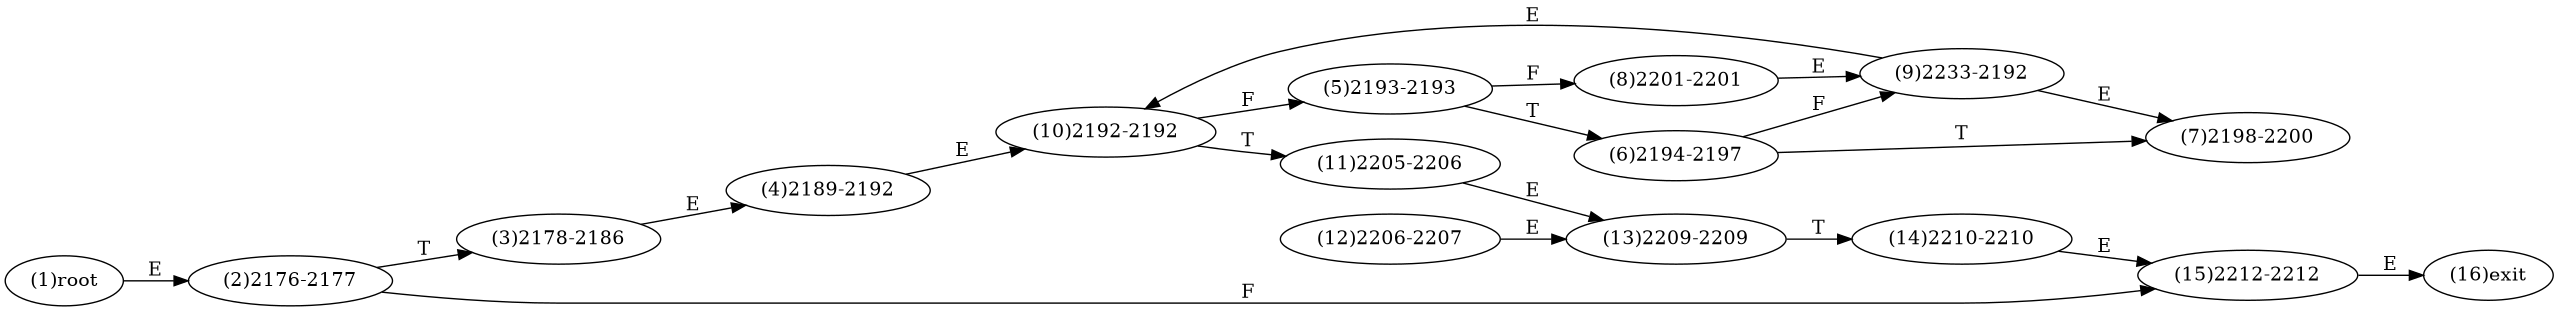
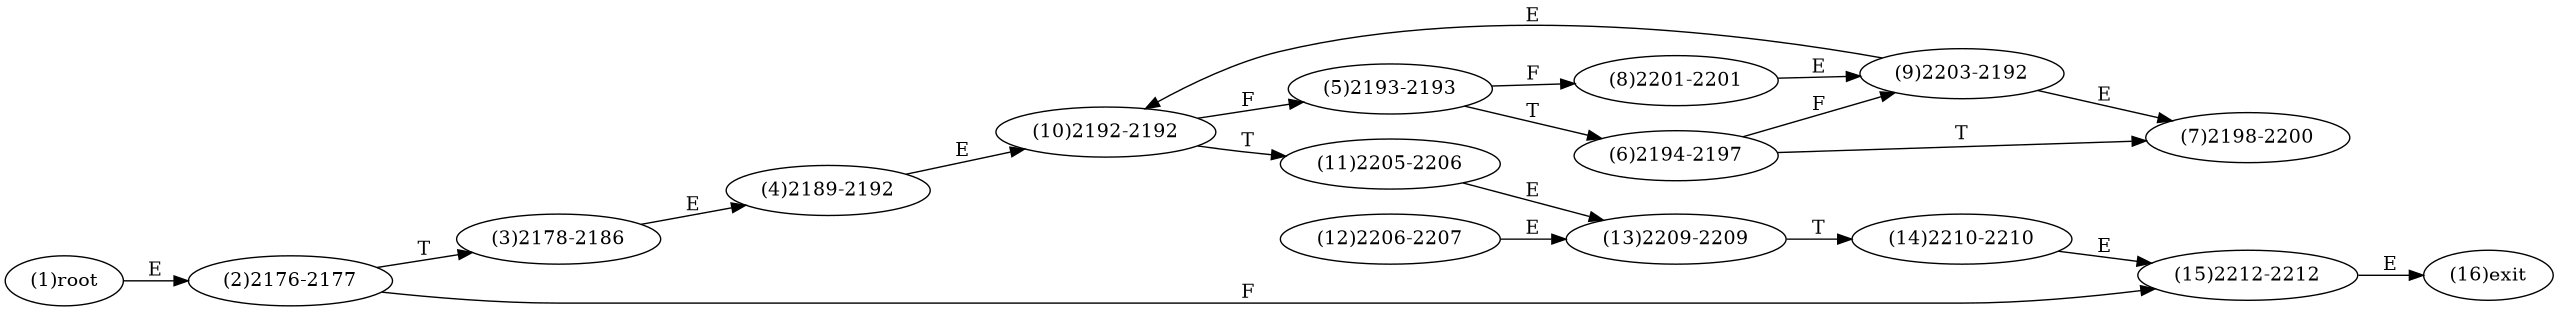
(1962, 74) -> (1962, 74)
